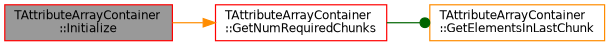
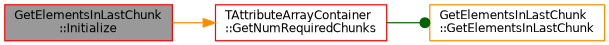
(89, 23) -> (89, 23)
(517, 23) -> (517, 23)
